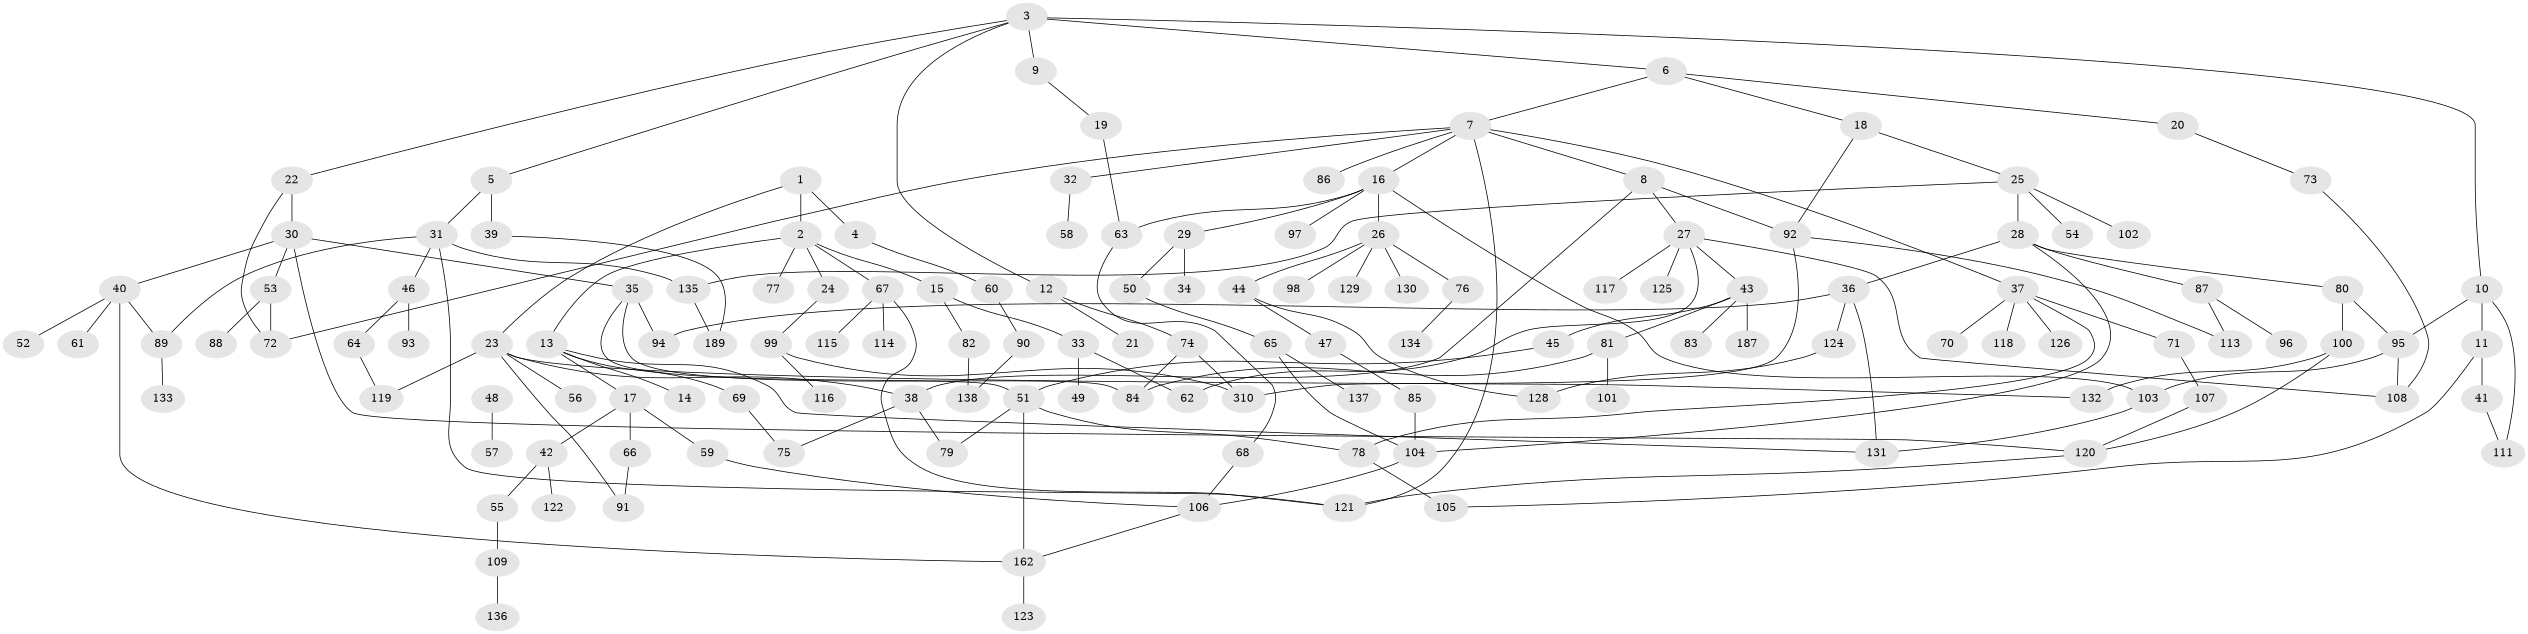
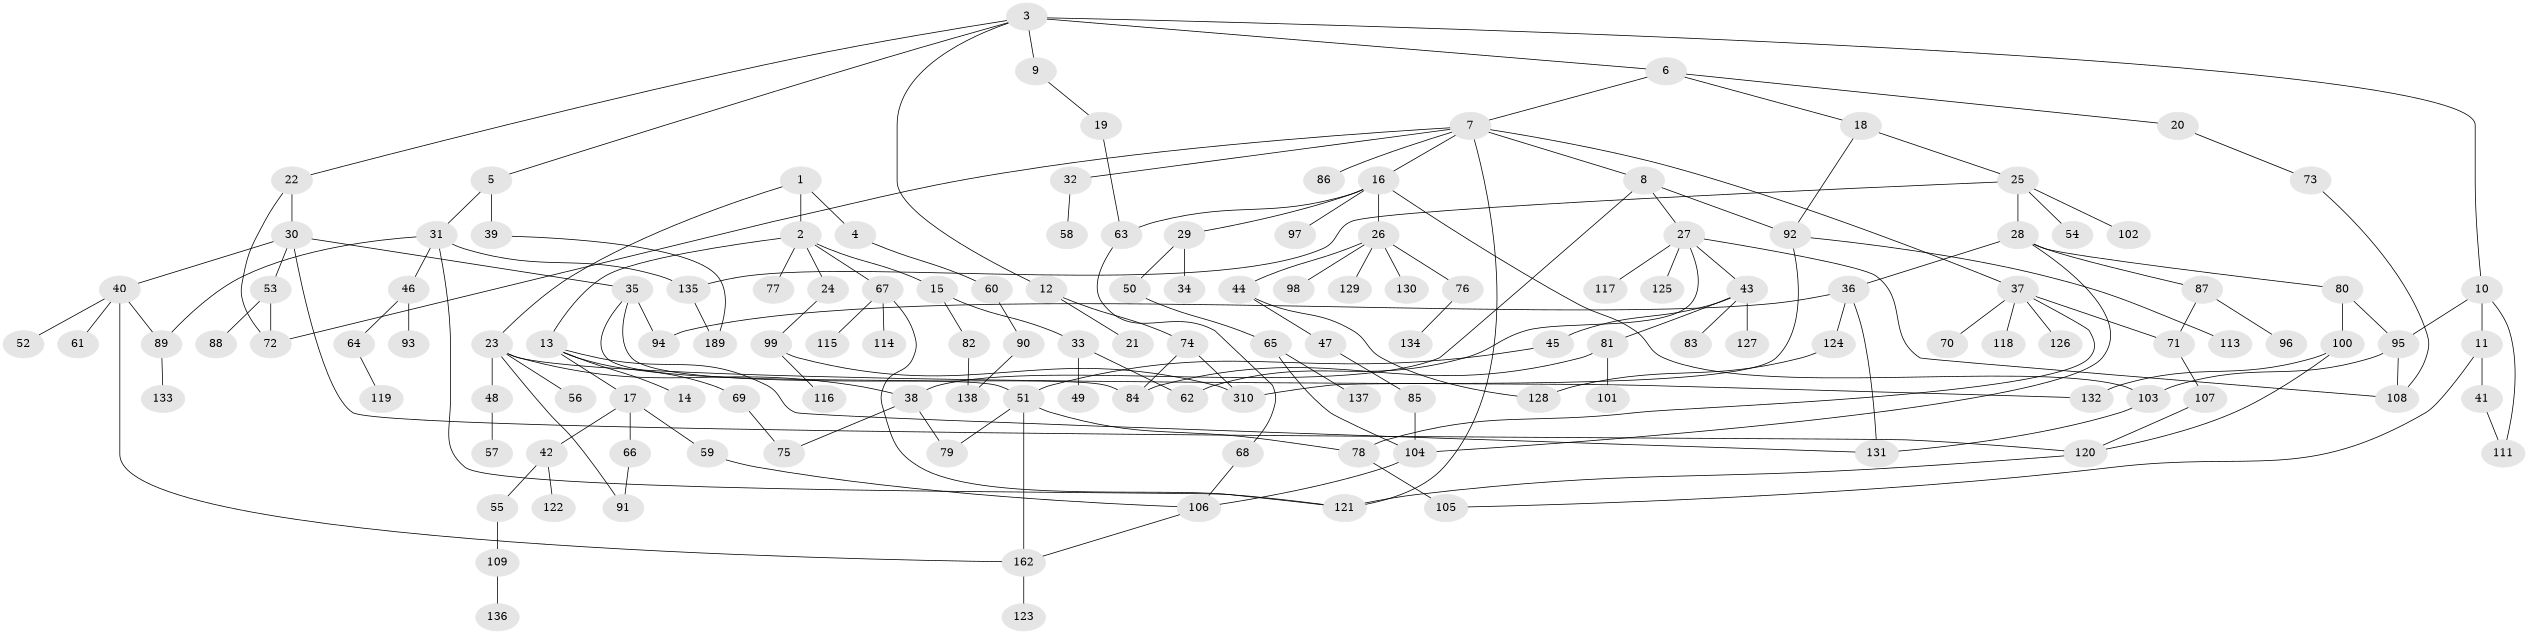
(2216, 317) -> (2188, 317)
(1747, 344) -> (1747, 344)
(437, 371) -> (492, 372)
